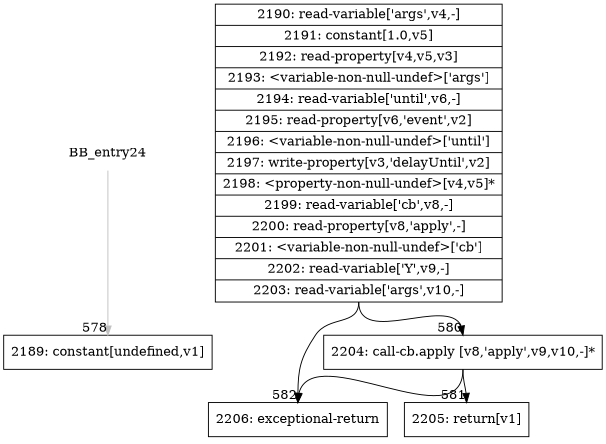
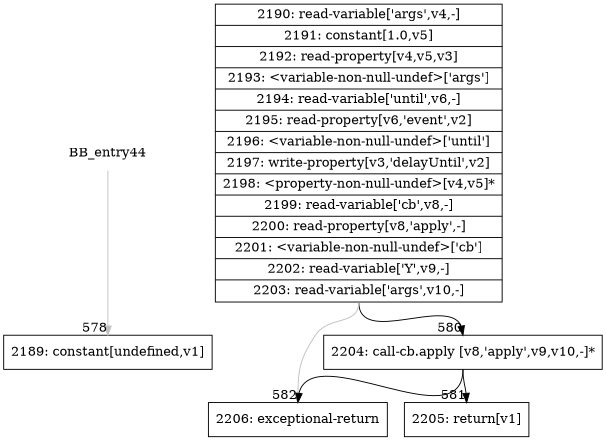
(108, 153) -> (108, 153)
(315, 337) -> (315, 337)
